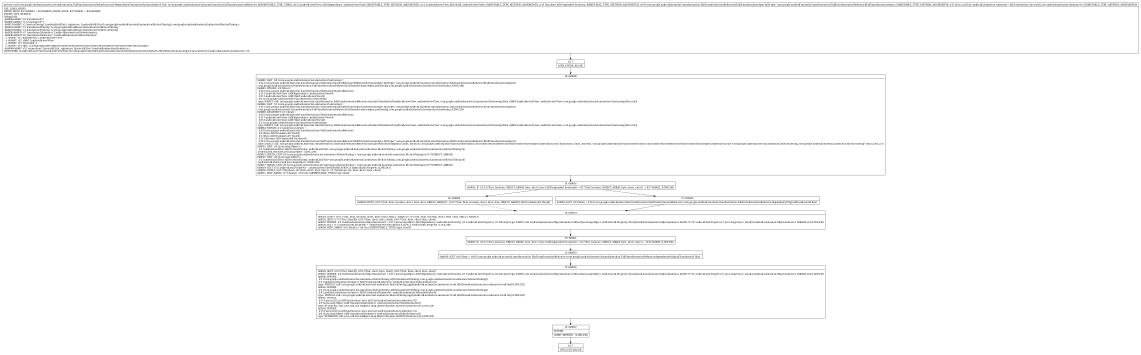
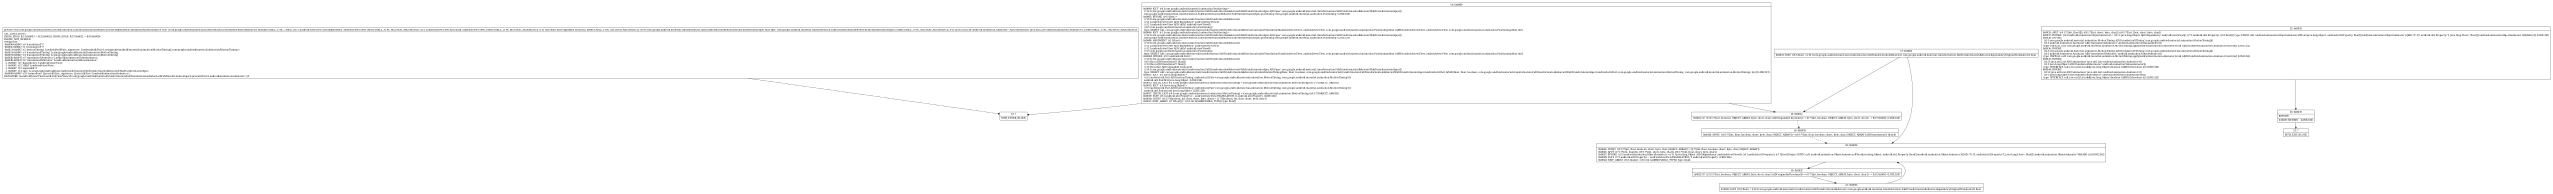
(571, 70) -> (1086, 110)
(513, 193) -> (1798, 124)
(628, 193) -> (1852, 84)
(571, 247) -> (1823, 180)
(571, 261) -> (1903, 177)
(328, 308) -> (2053, 70)
